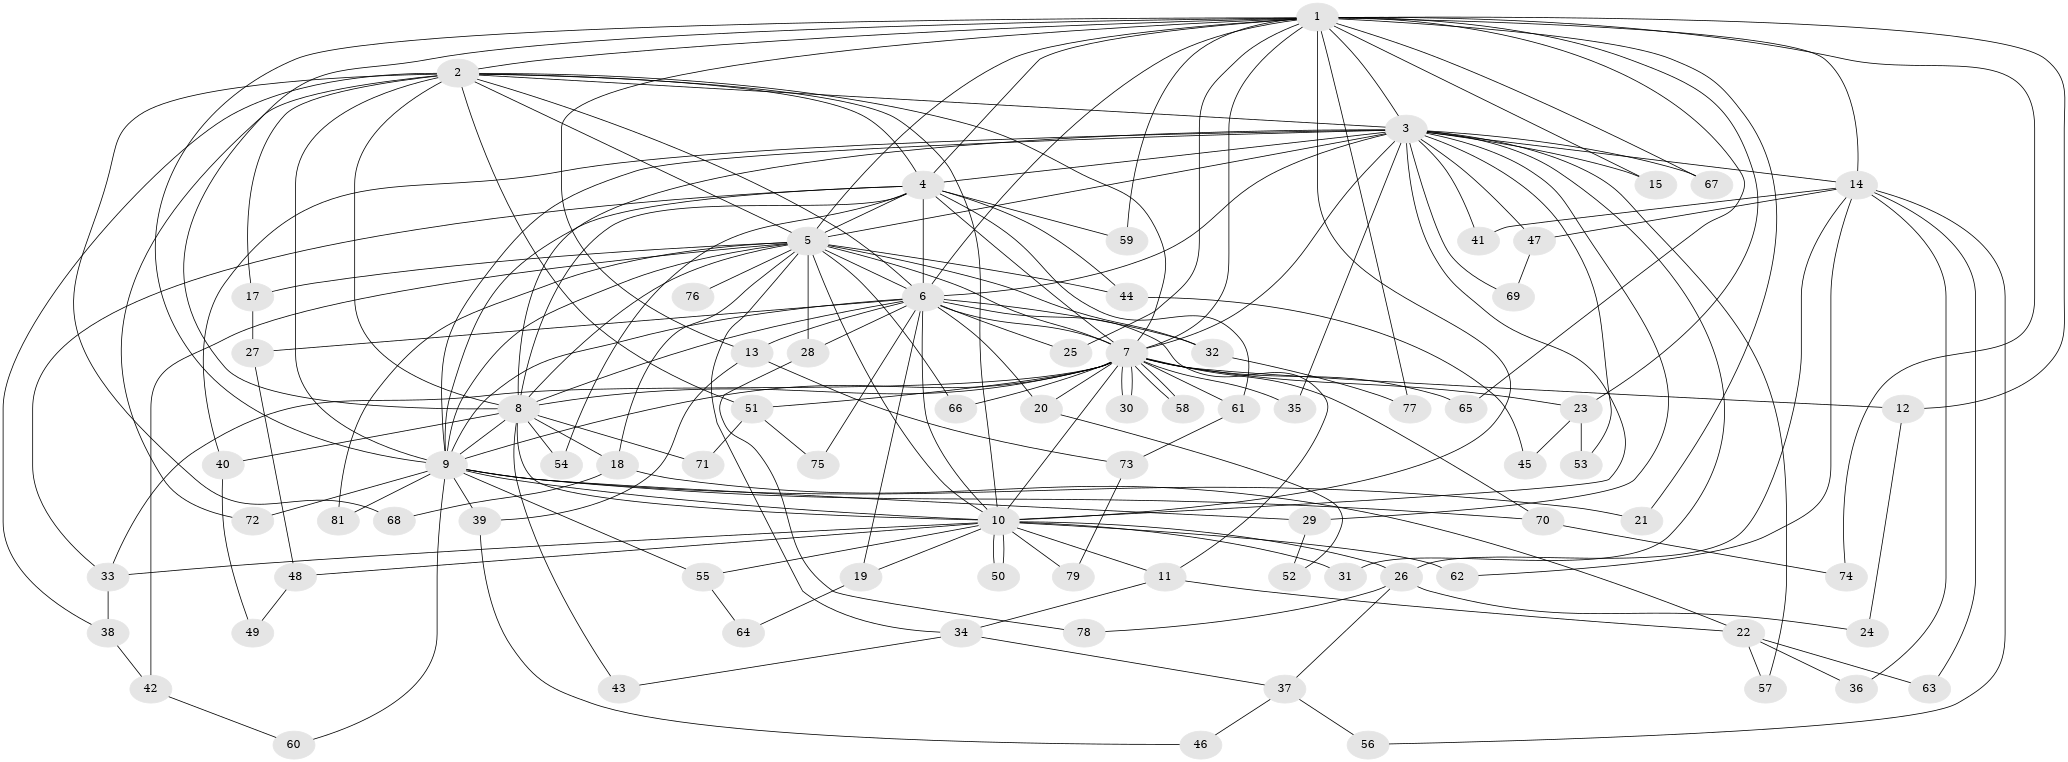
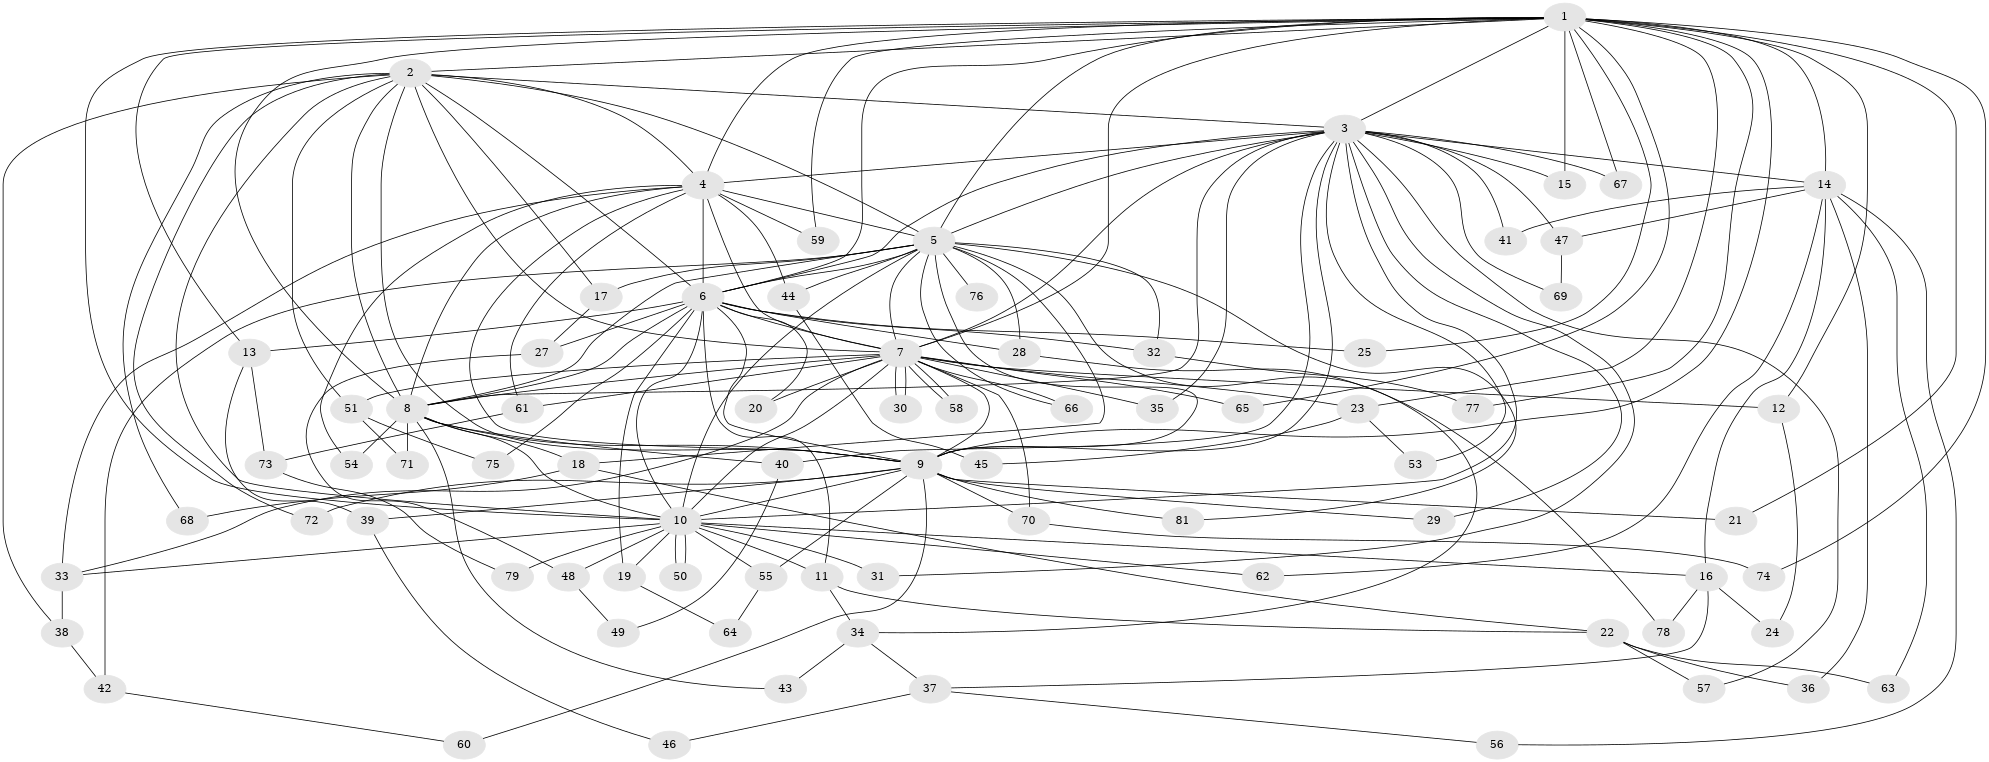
(1290, 577) -> none
(1402, 577) -> (1706, 577)
